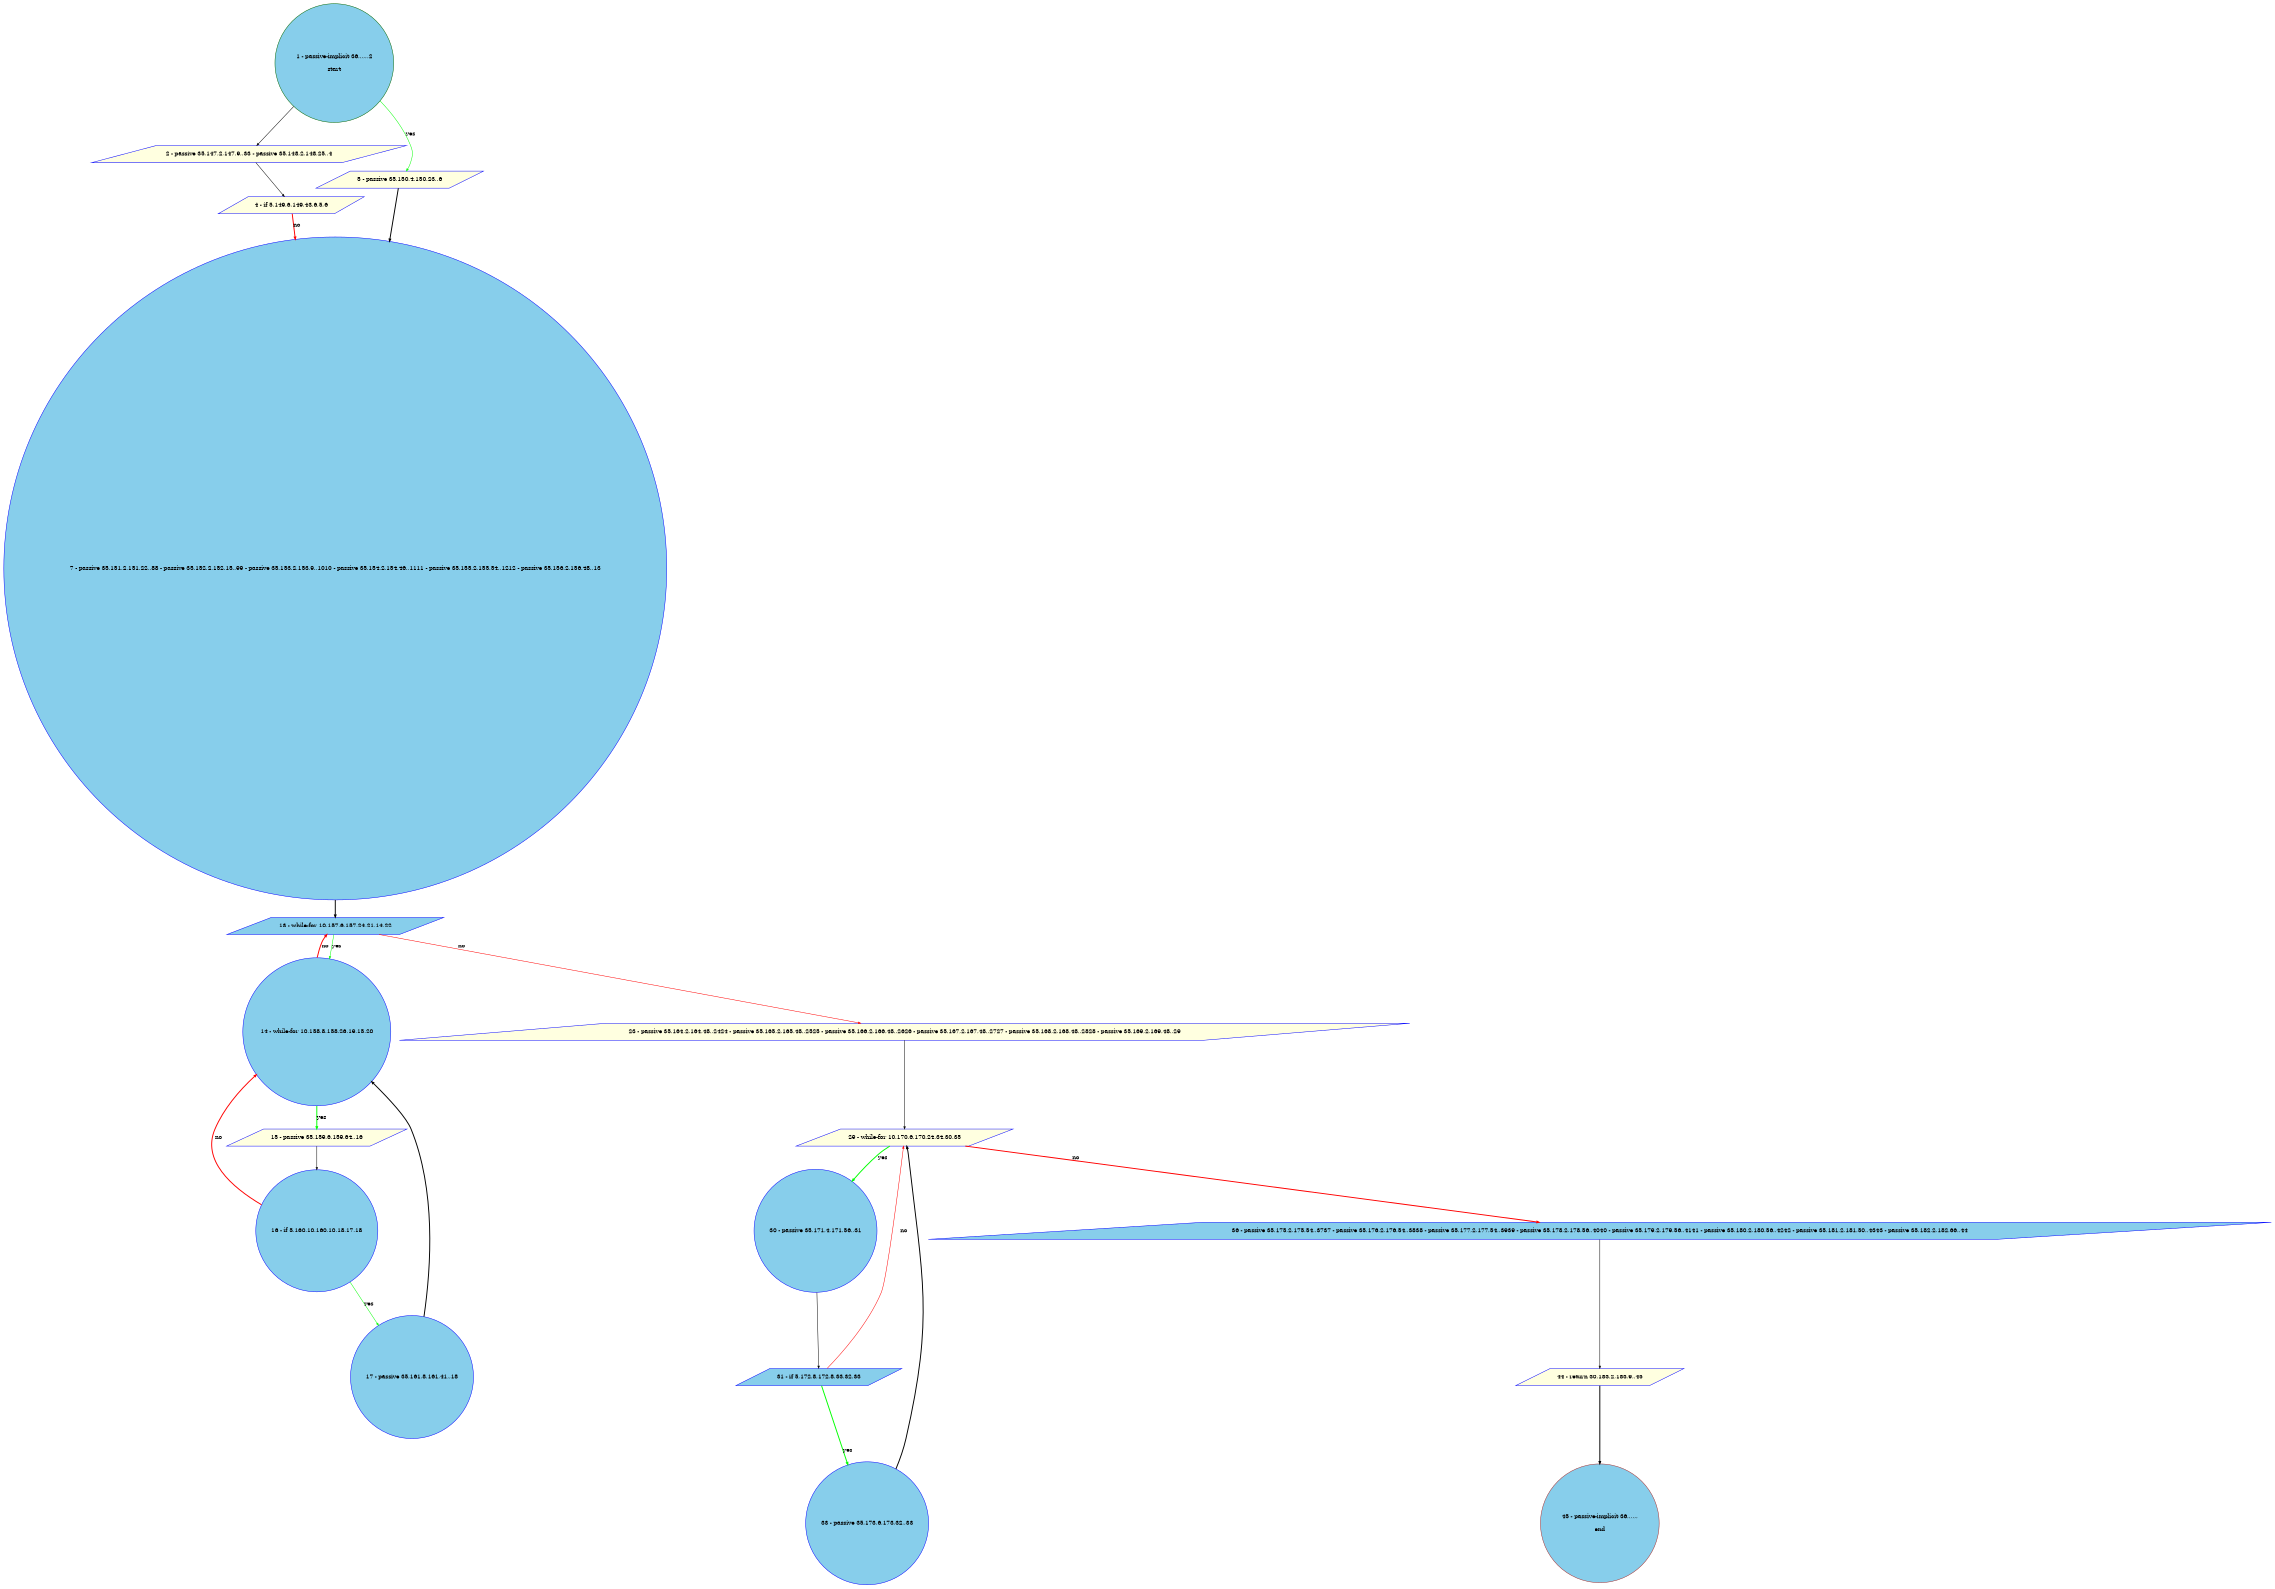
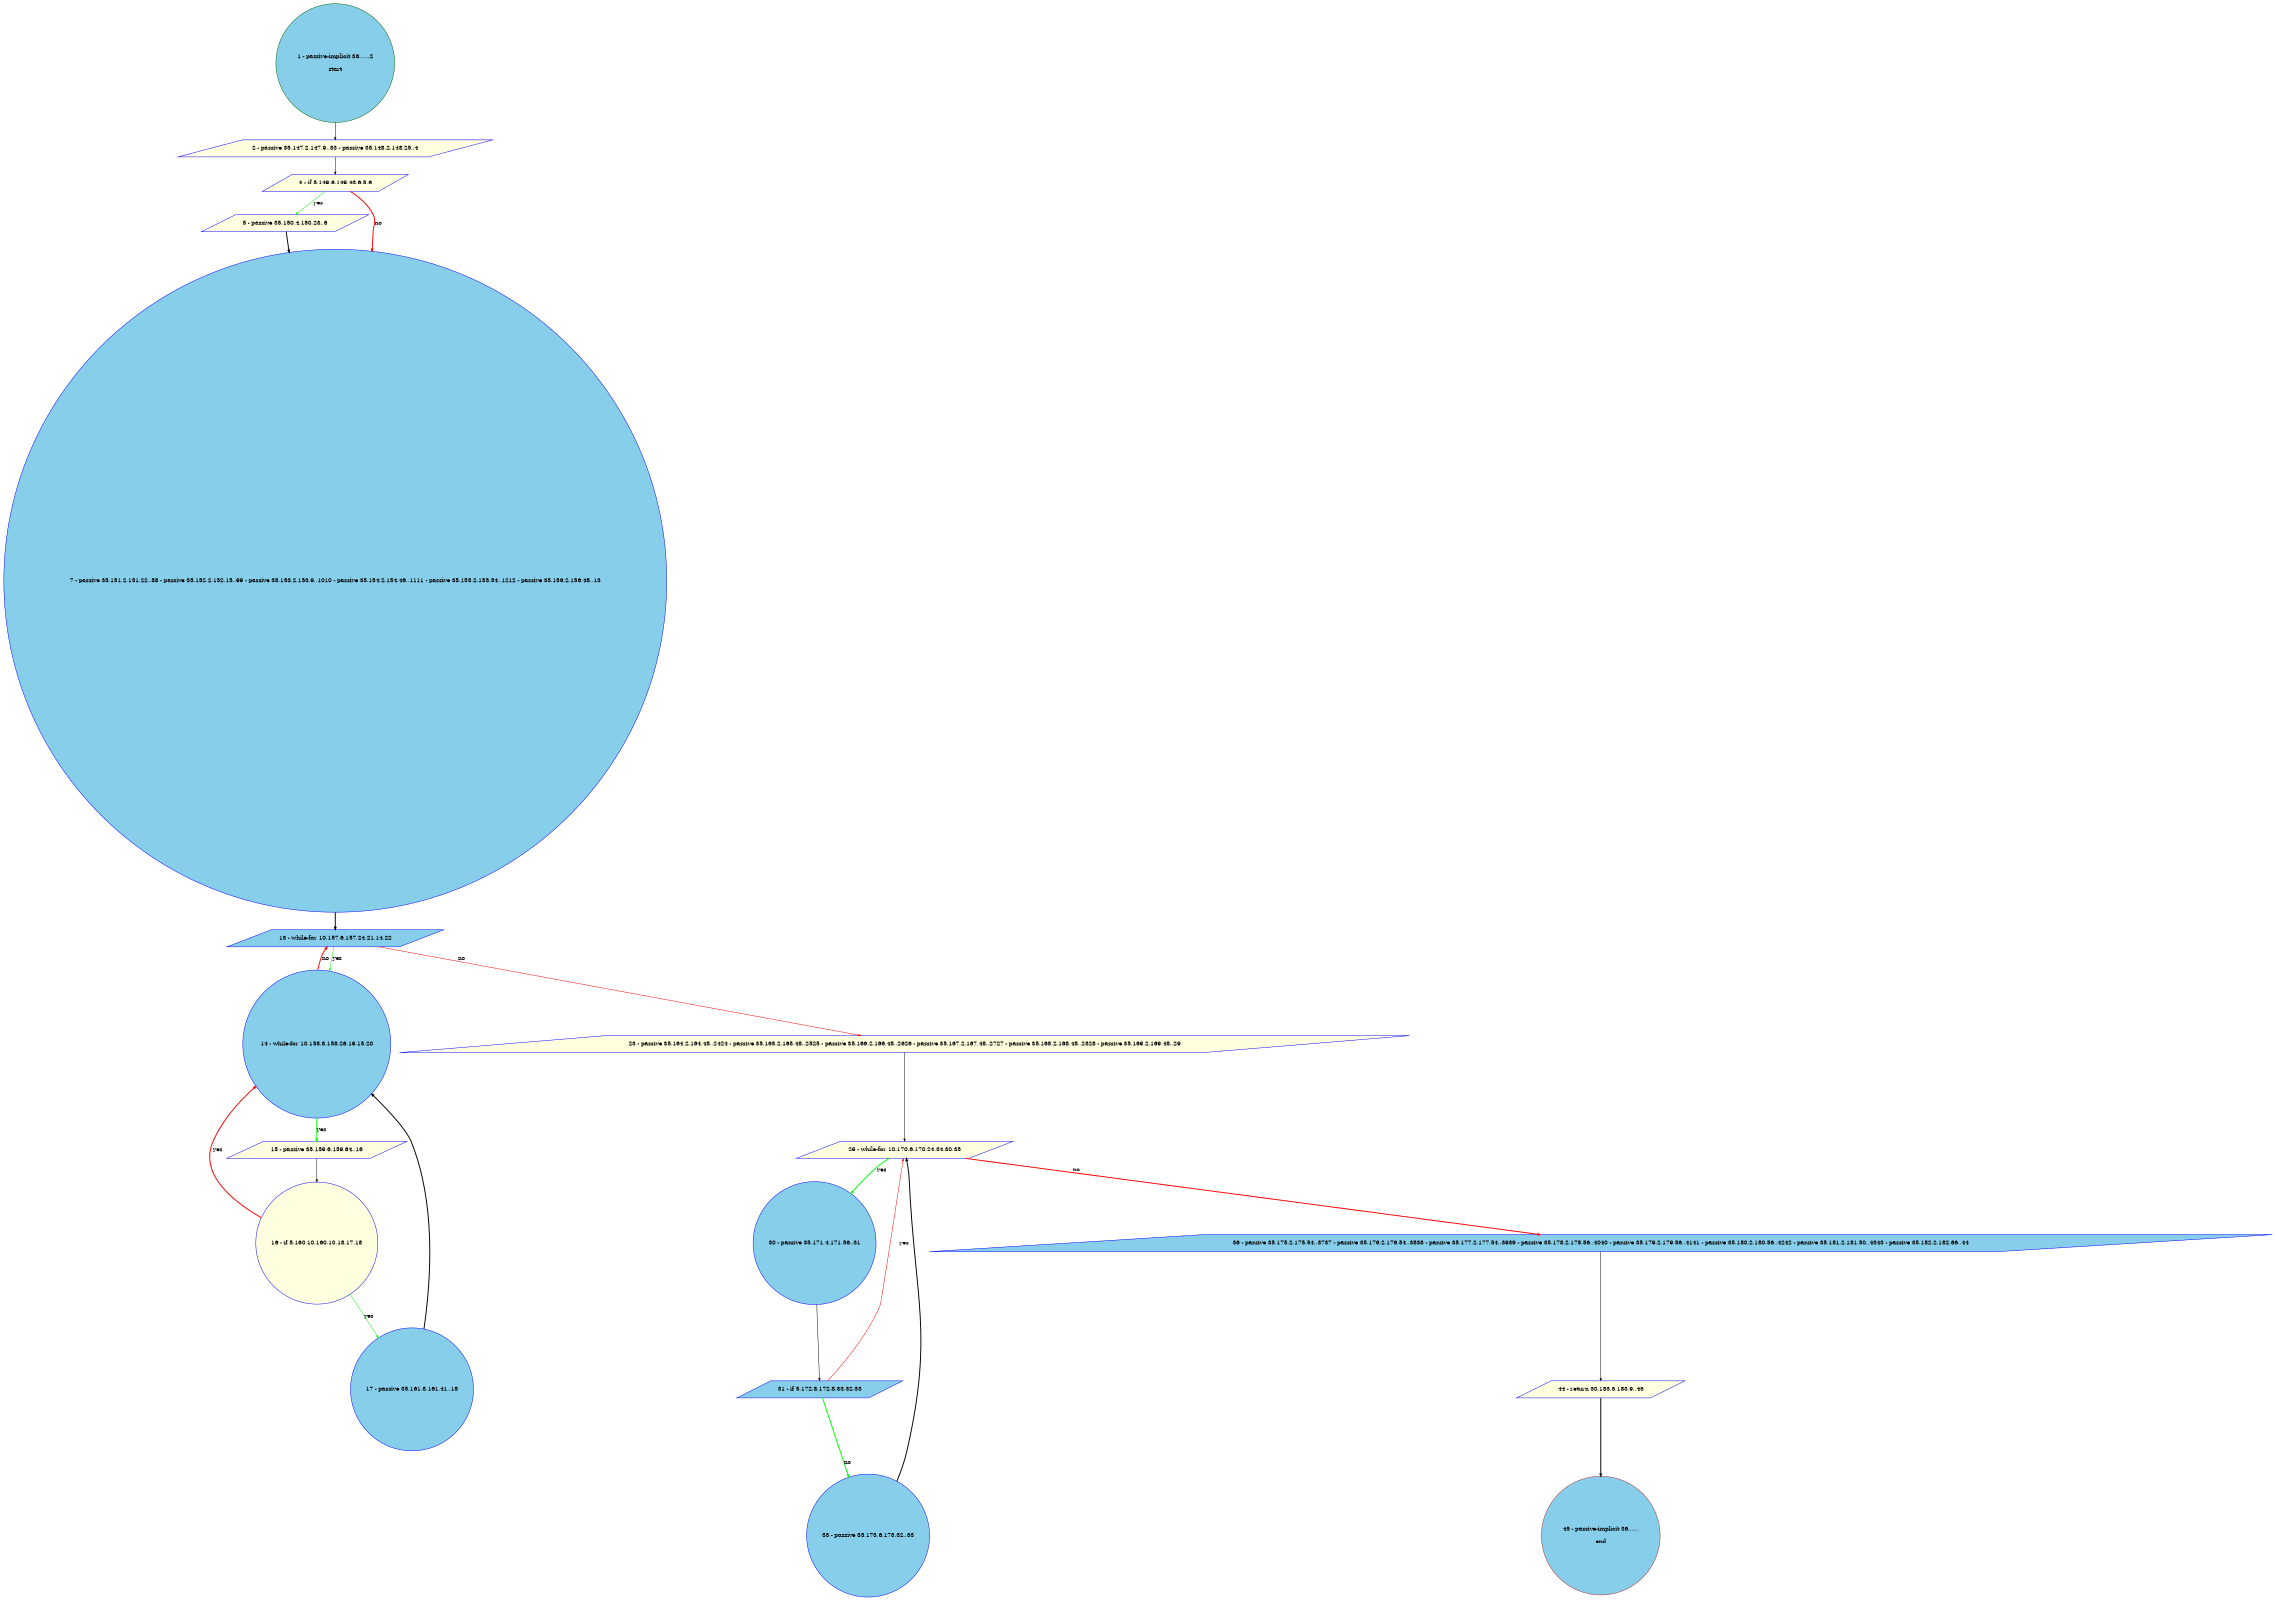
(404, 132) -> (311, 202)
(219, 1138) -> (218, 1150)
(317, 1231) -> (317, 1243)
(904, 1231) -> (904, 1243)
(1600, 1377) -> (1601, 1389)
(848, 1450) -> (848, 1462)
